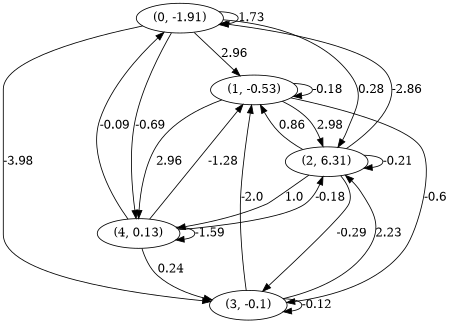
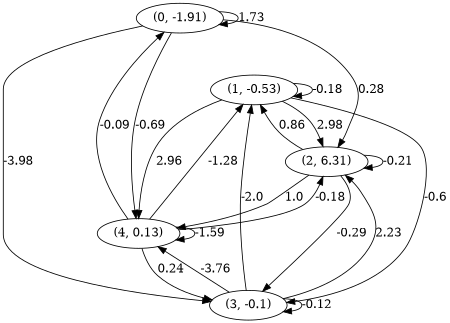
(214, 51) -> none
(356, 53) -> none
none -> (197, 272)
